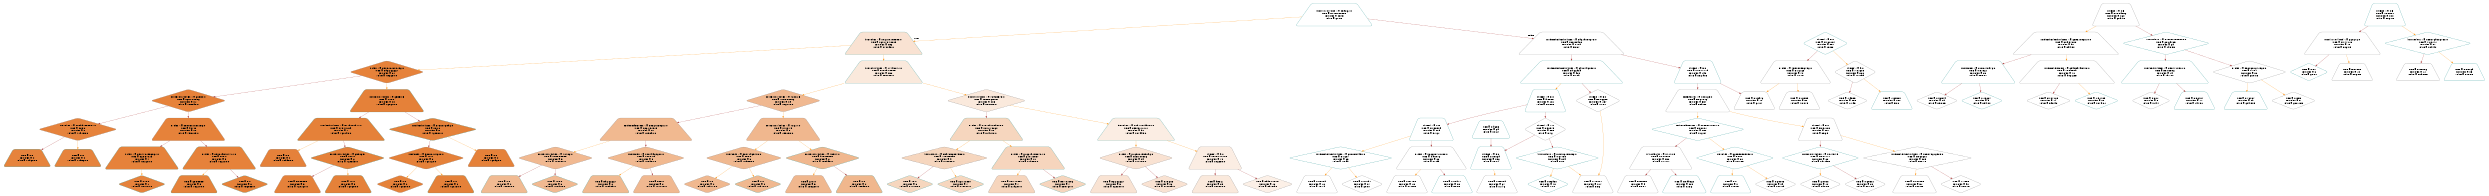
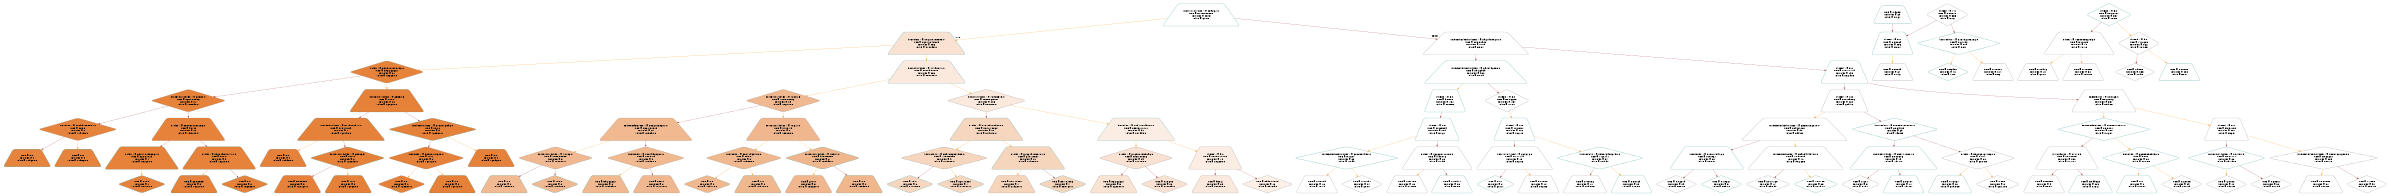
(1730, 88) -> (1844, 85)
(1545, 114) -> none
(1603, 142) -> (1510, 113)
(758, 184) -> (758, 184)
